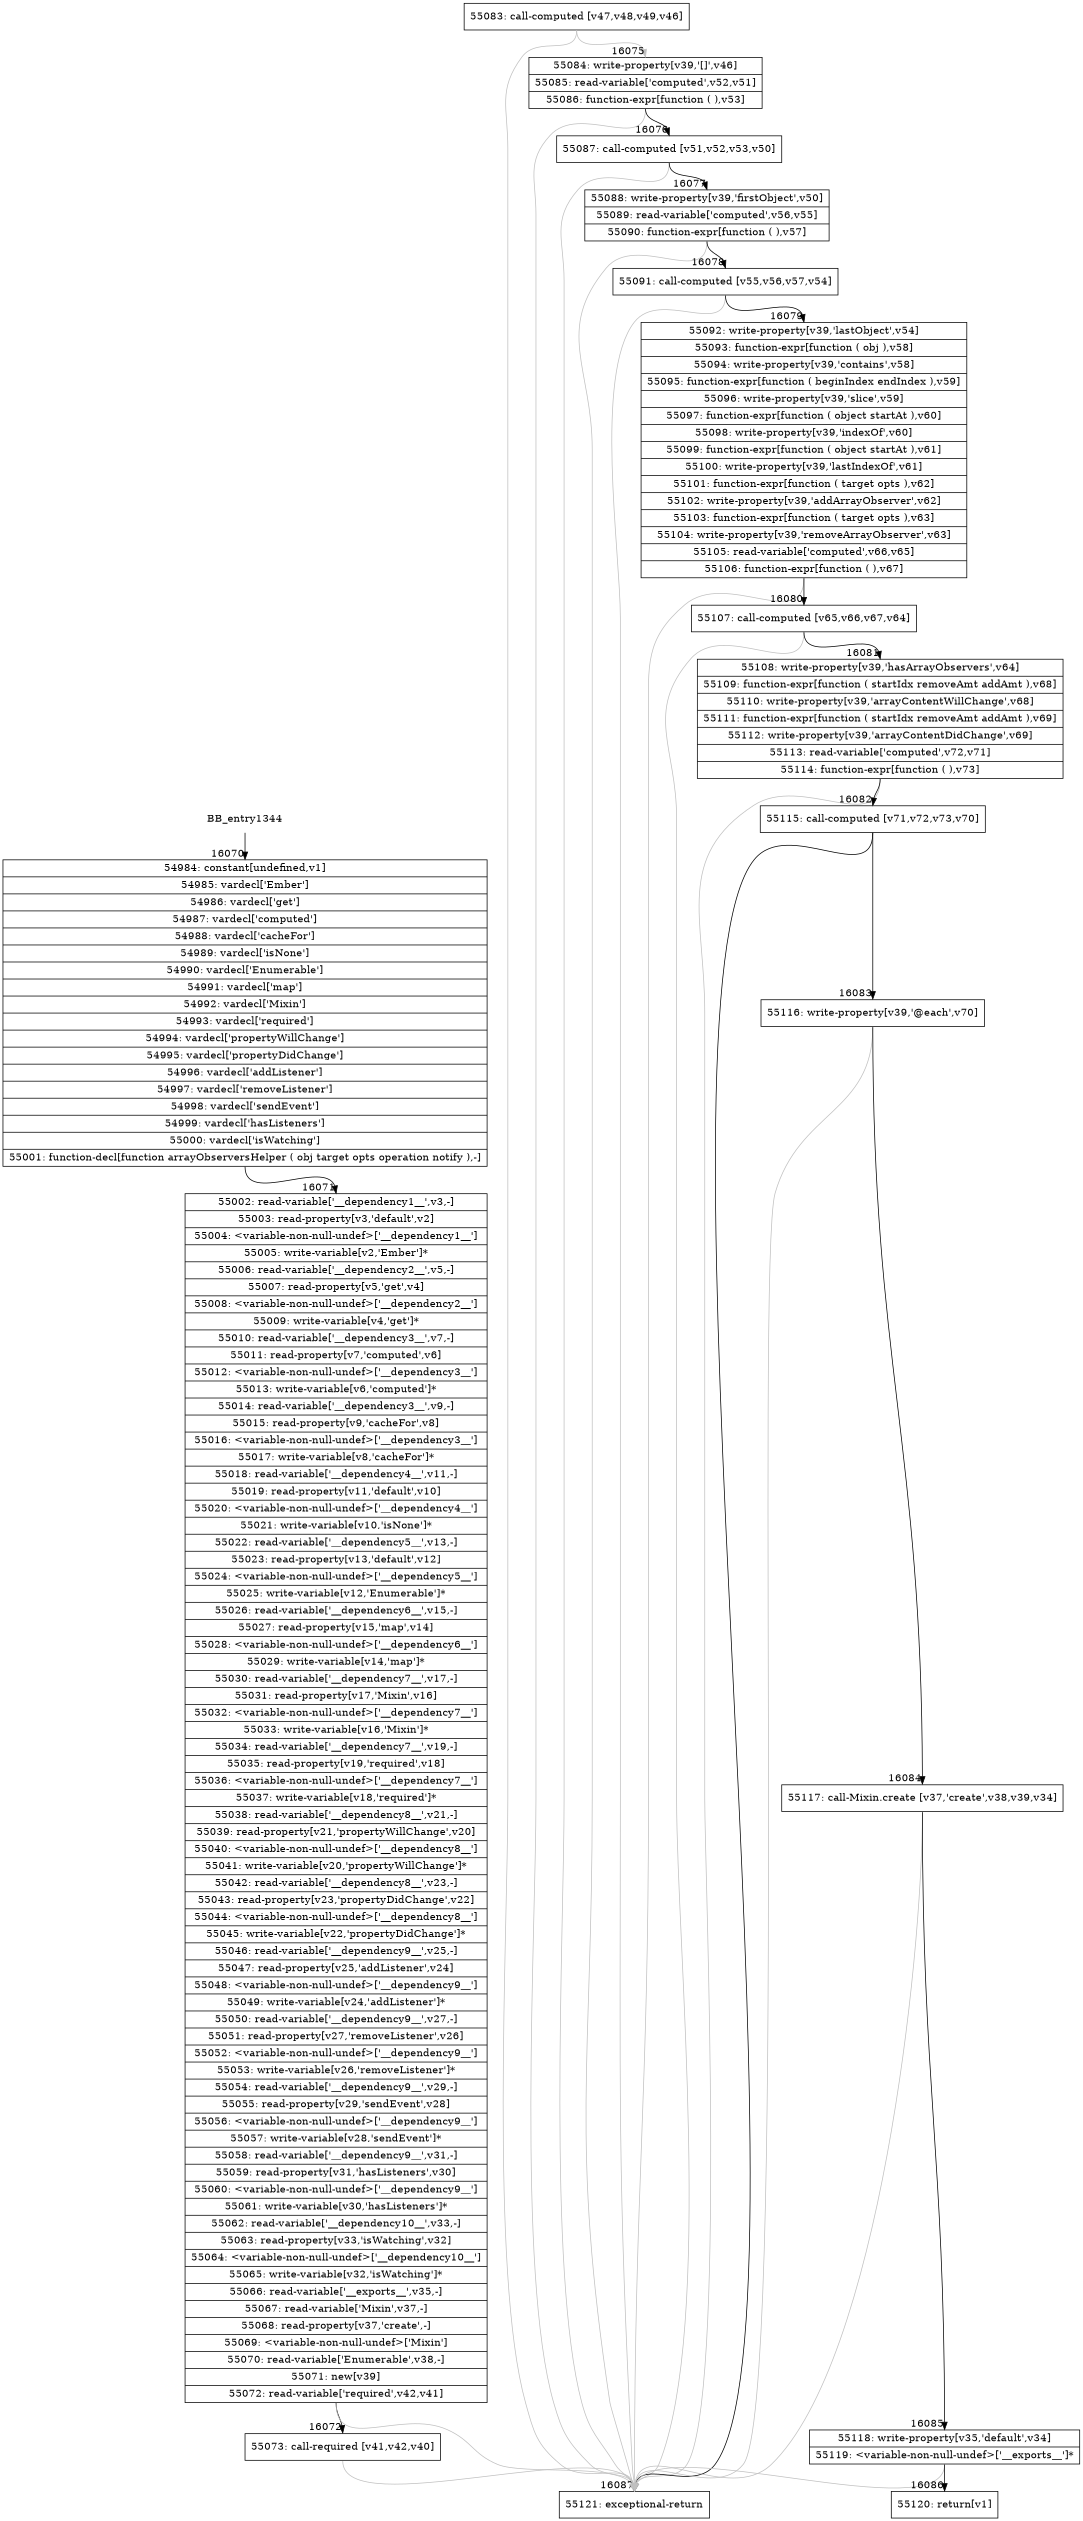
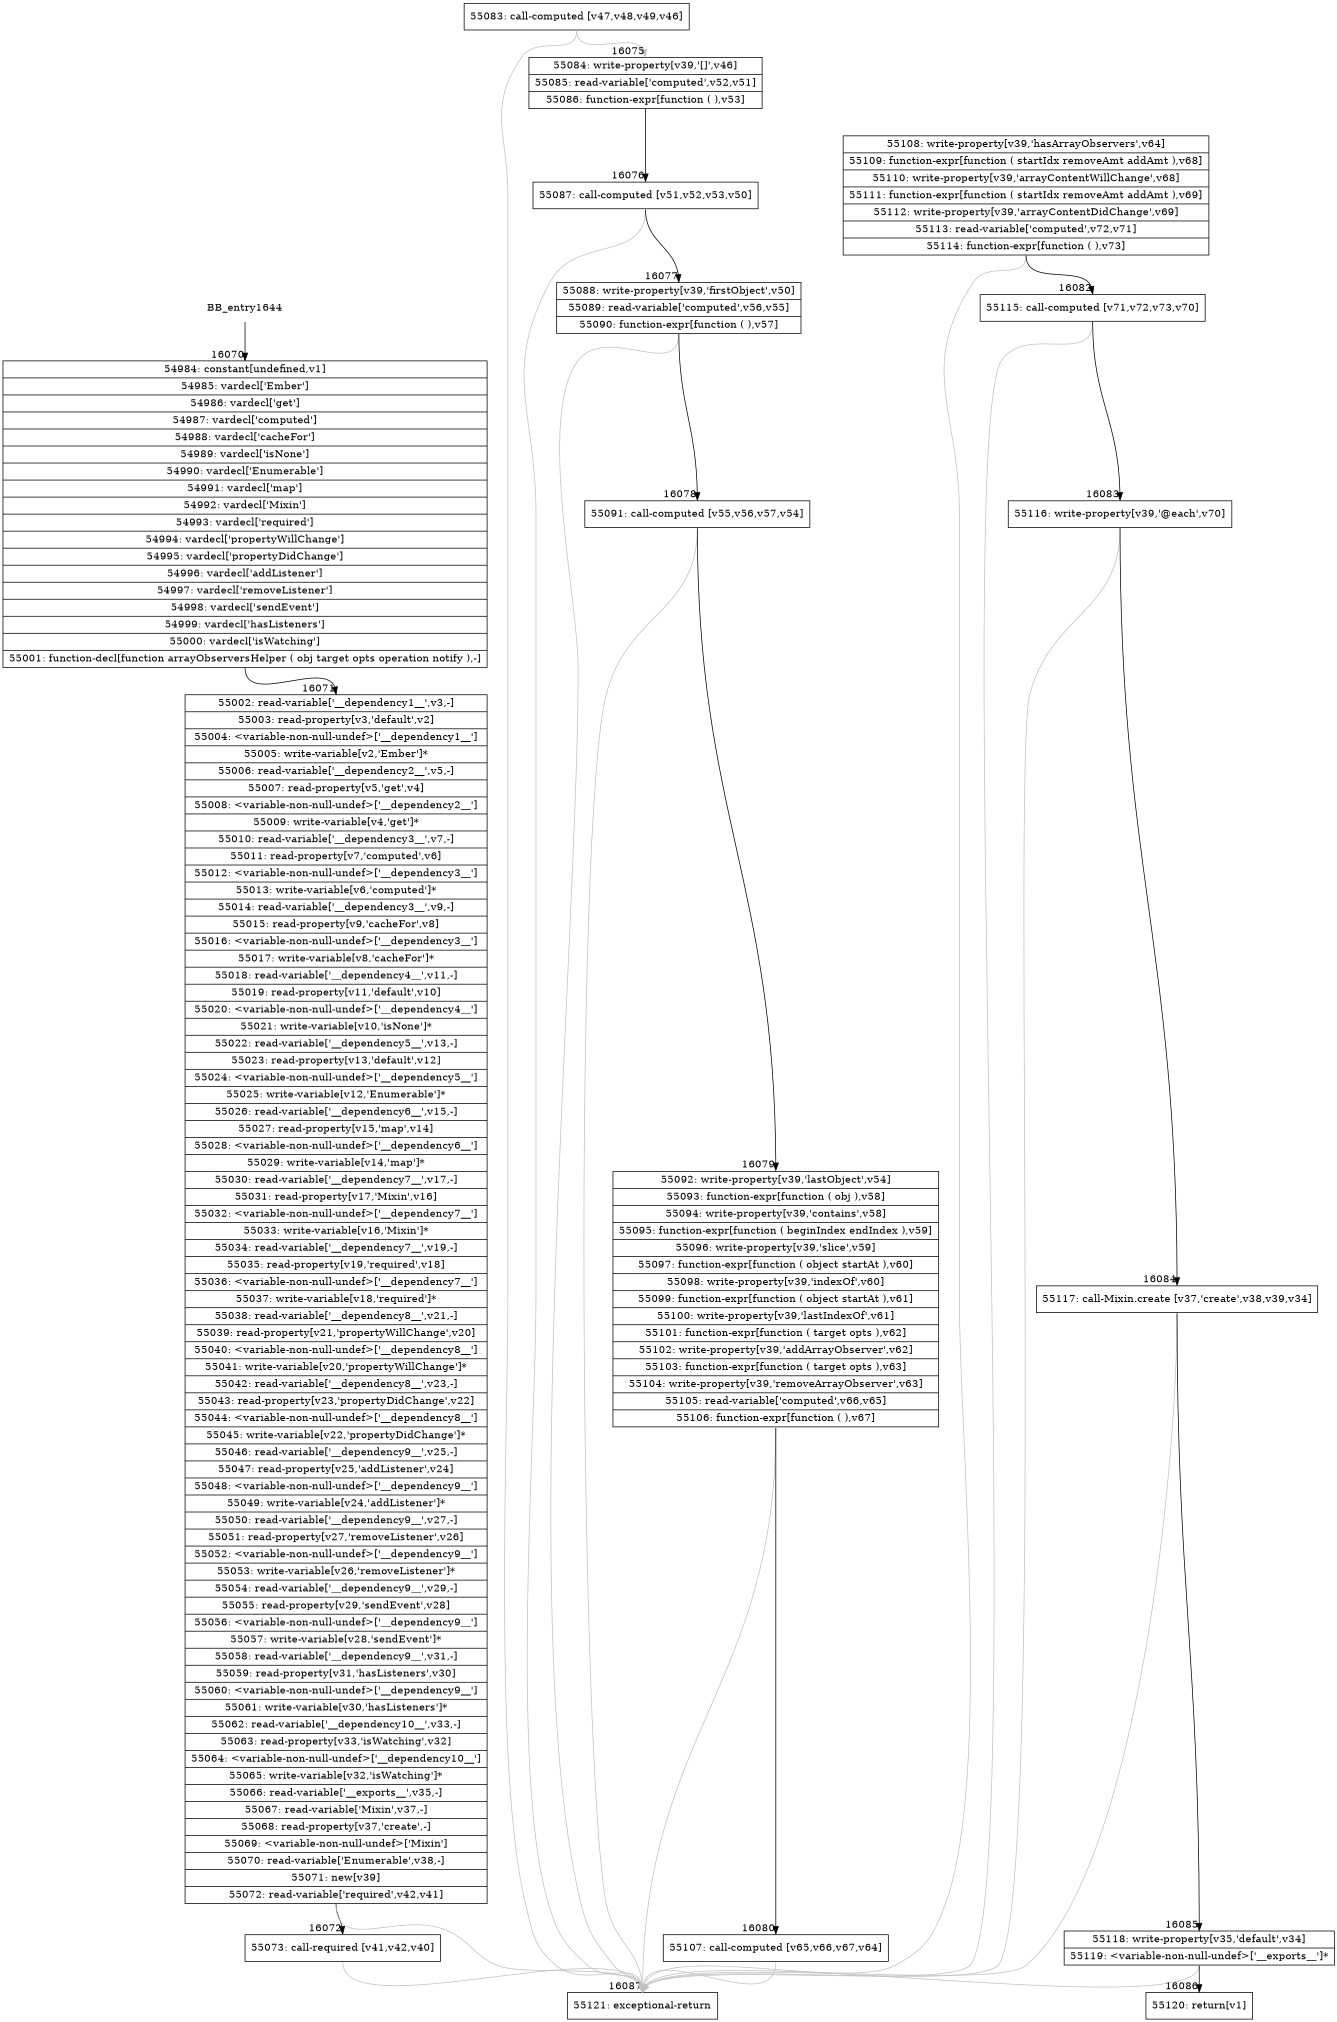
(838, 646) -> none
(245, 819) -> (245, 308)
(536, 1273) -> none
(731, 1637) -> (991, 1272)
